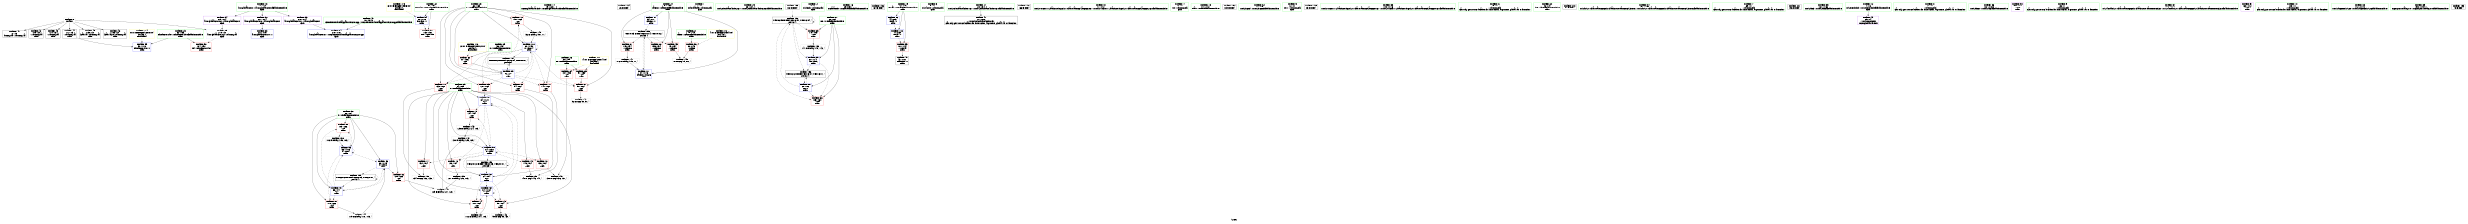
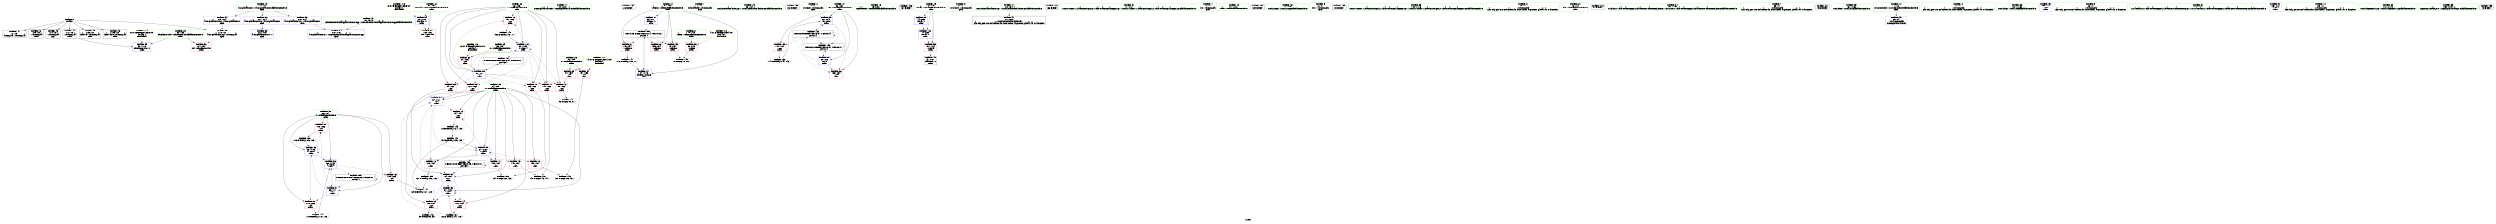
(792, 13) -> (819, 27)
(53, 37) -> (53, 37)
(518, 144) -> (401, 164)
